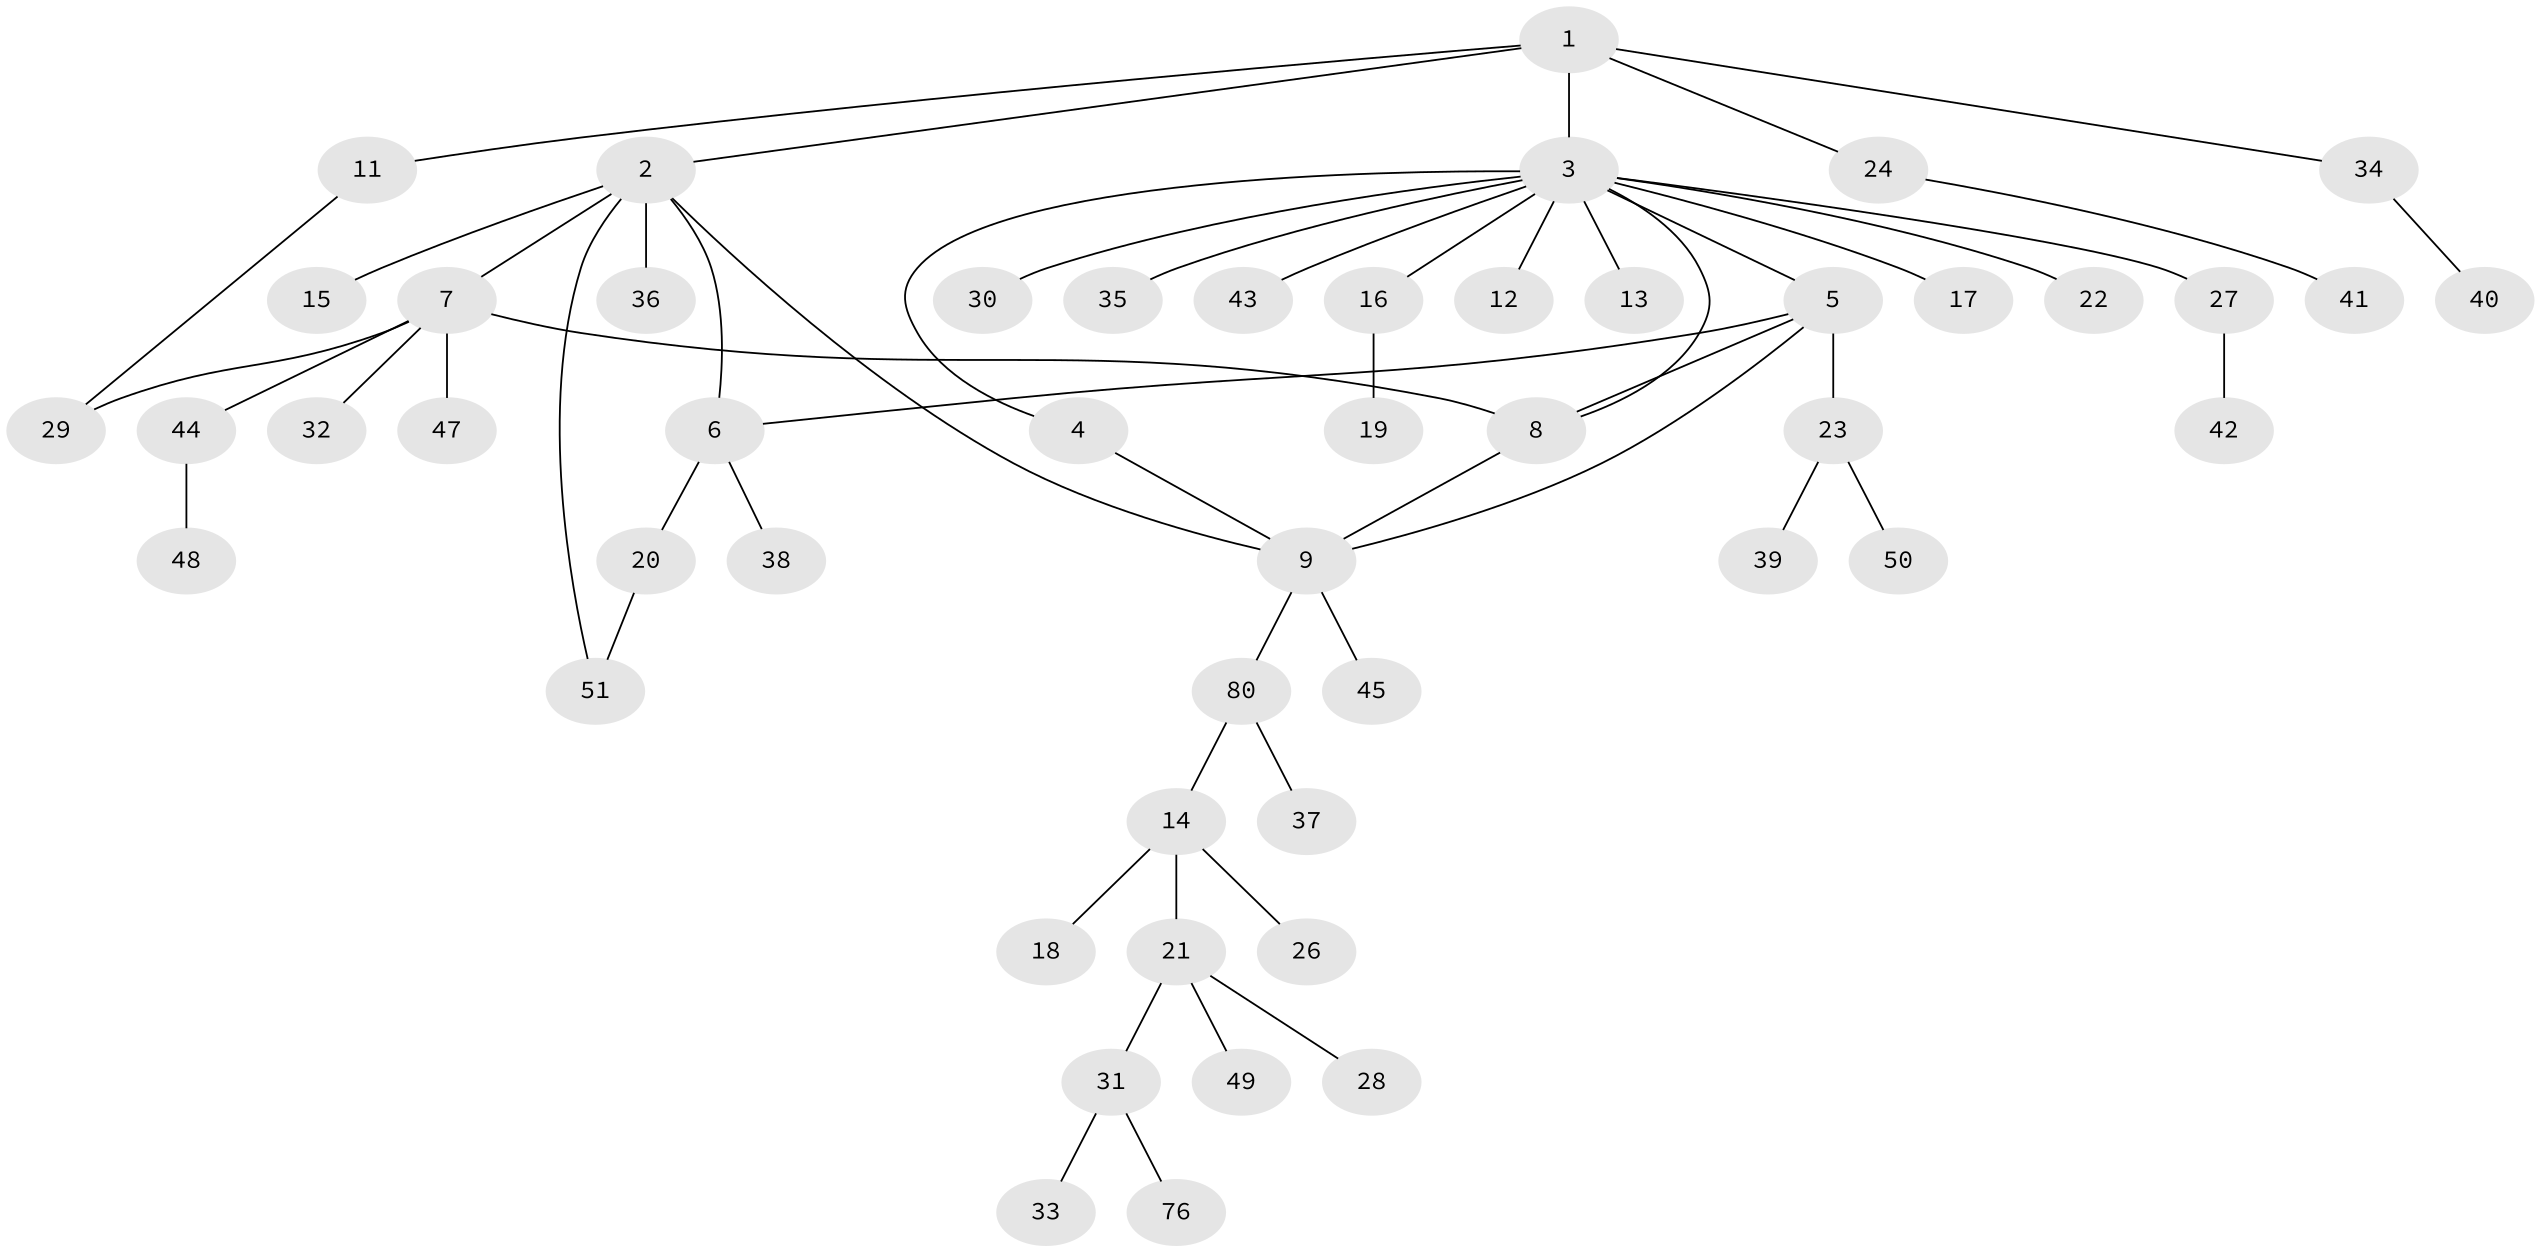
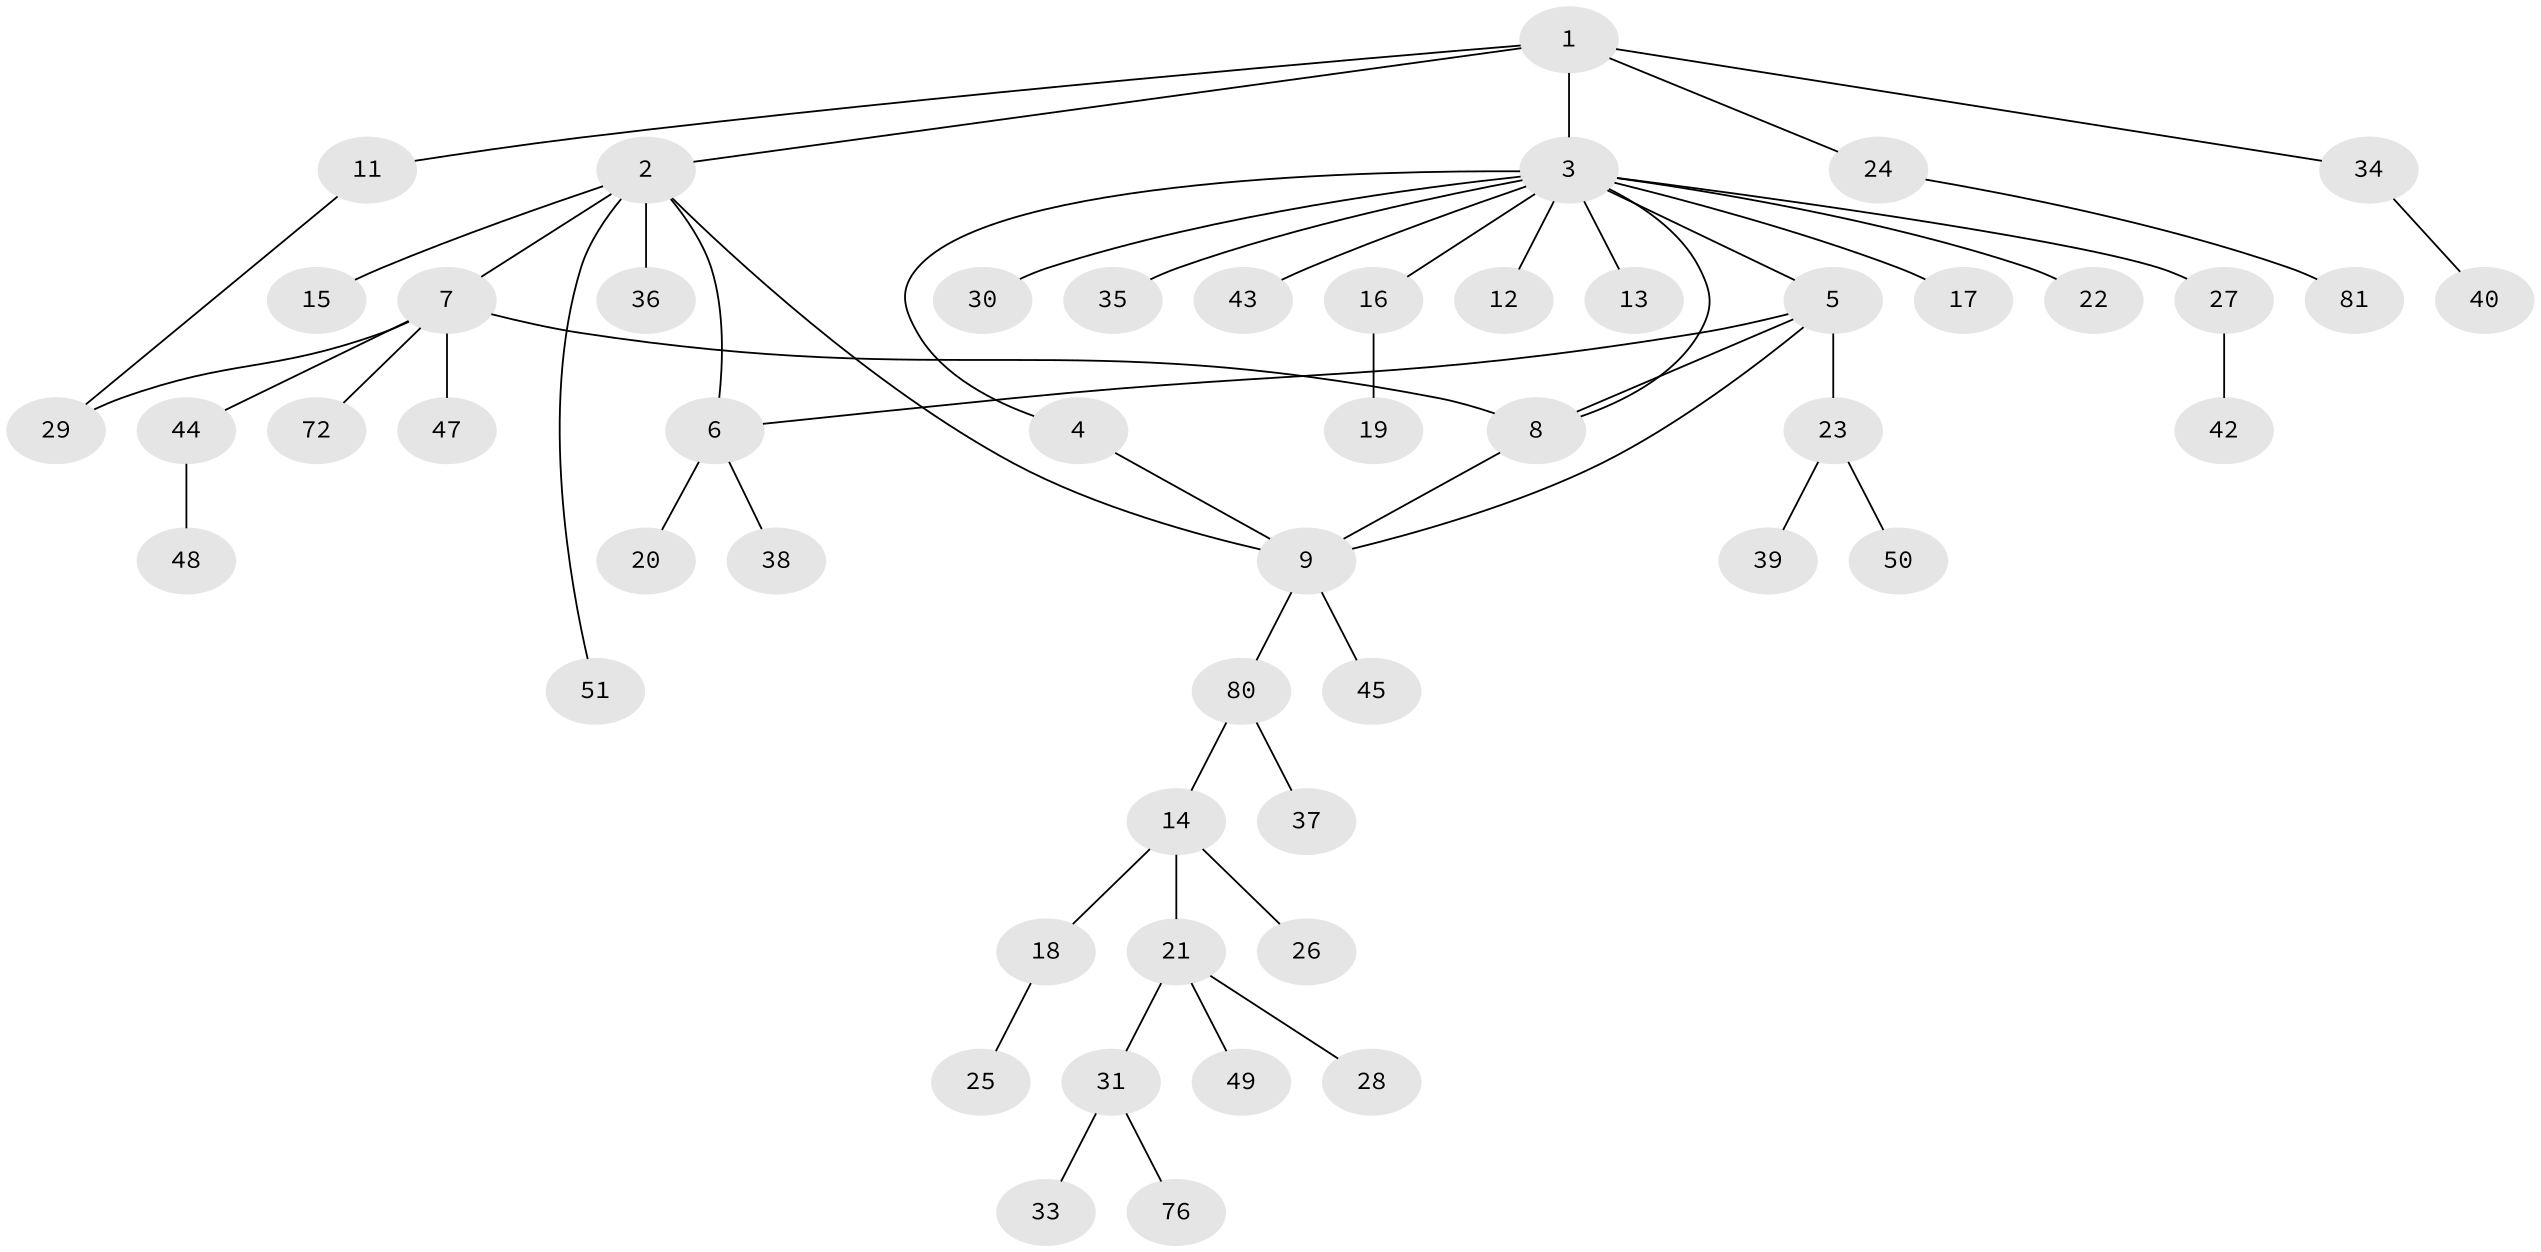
(2354, 300) -> (2354, 300)
(317, 431) -> (317, 431)
(621, 626) -> none
none -> (981, 1082)
